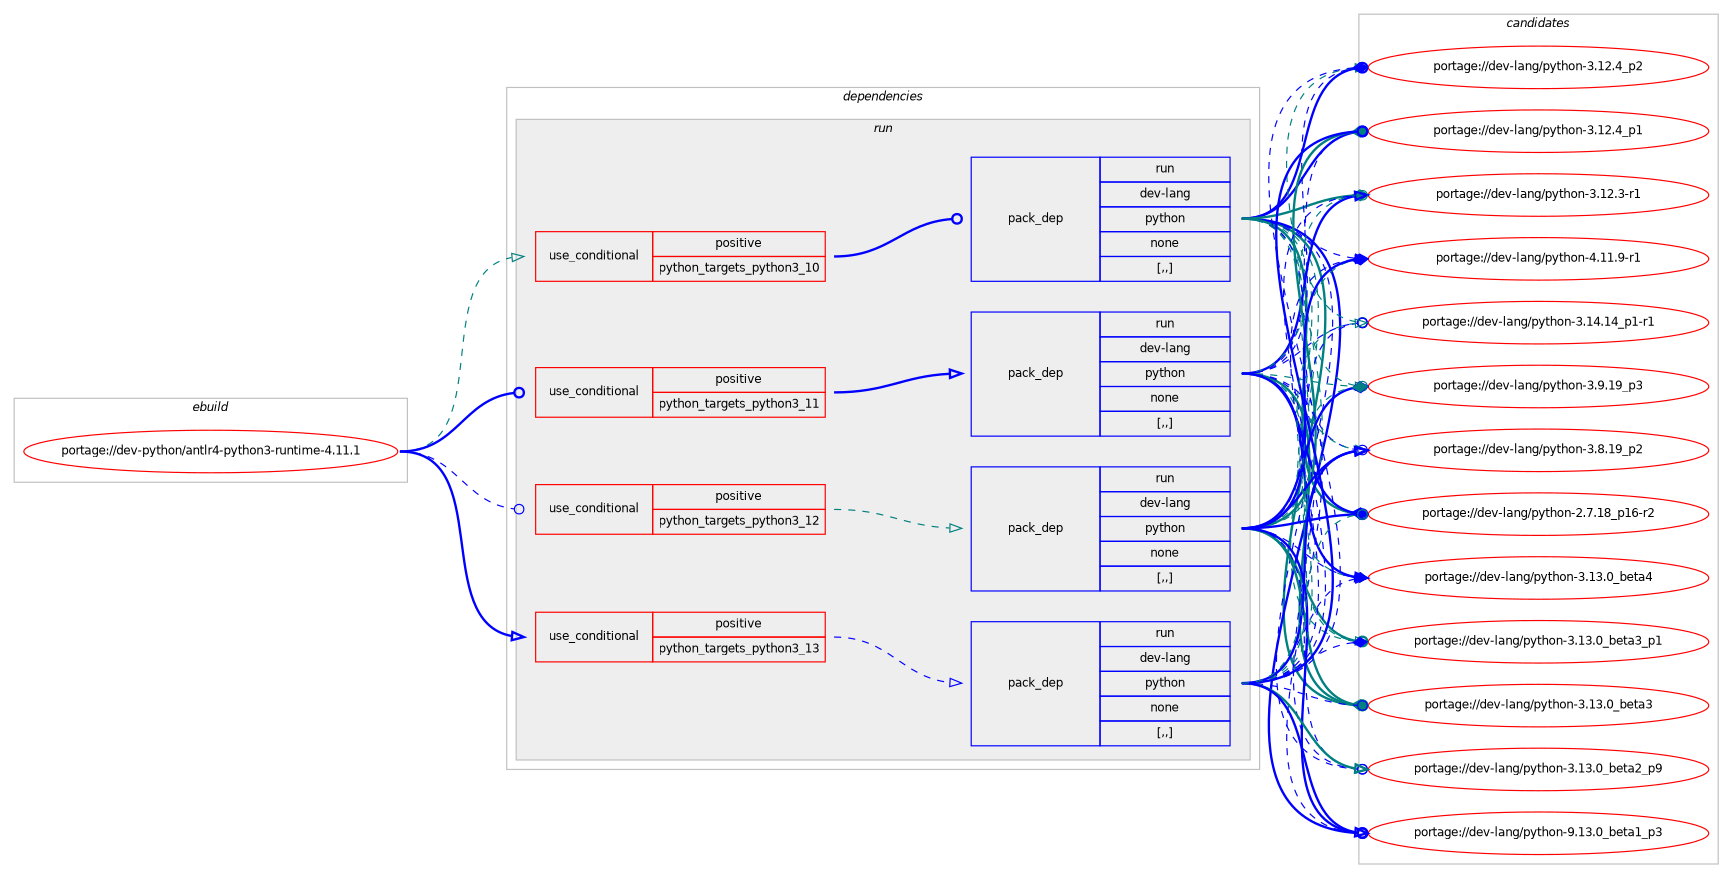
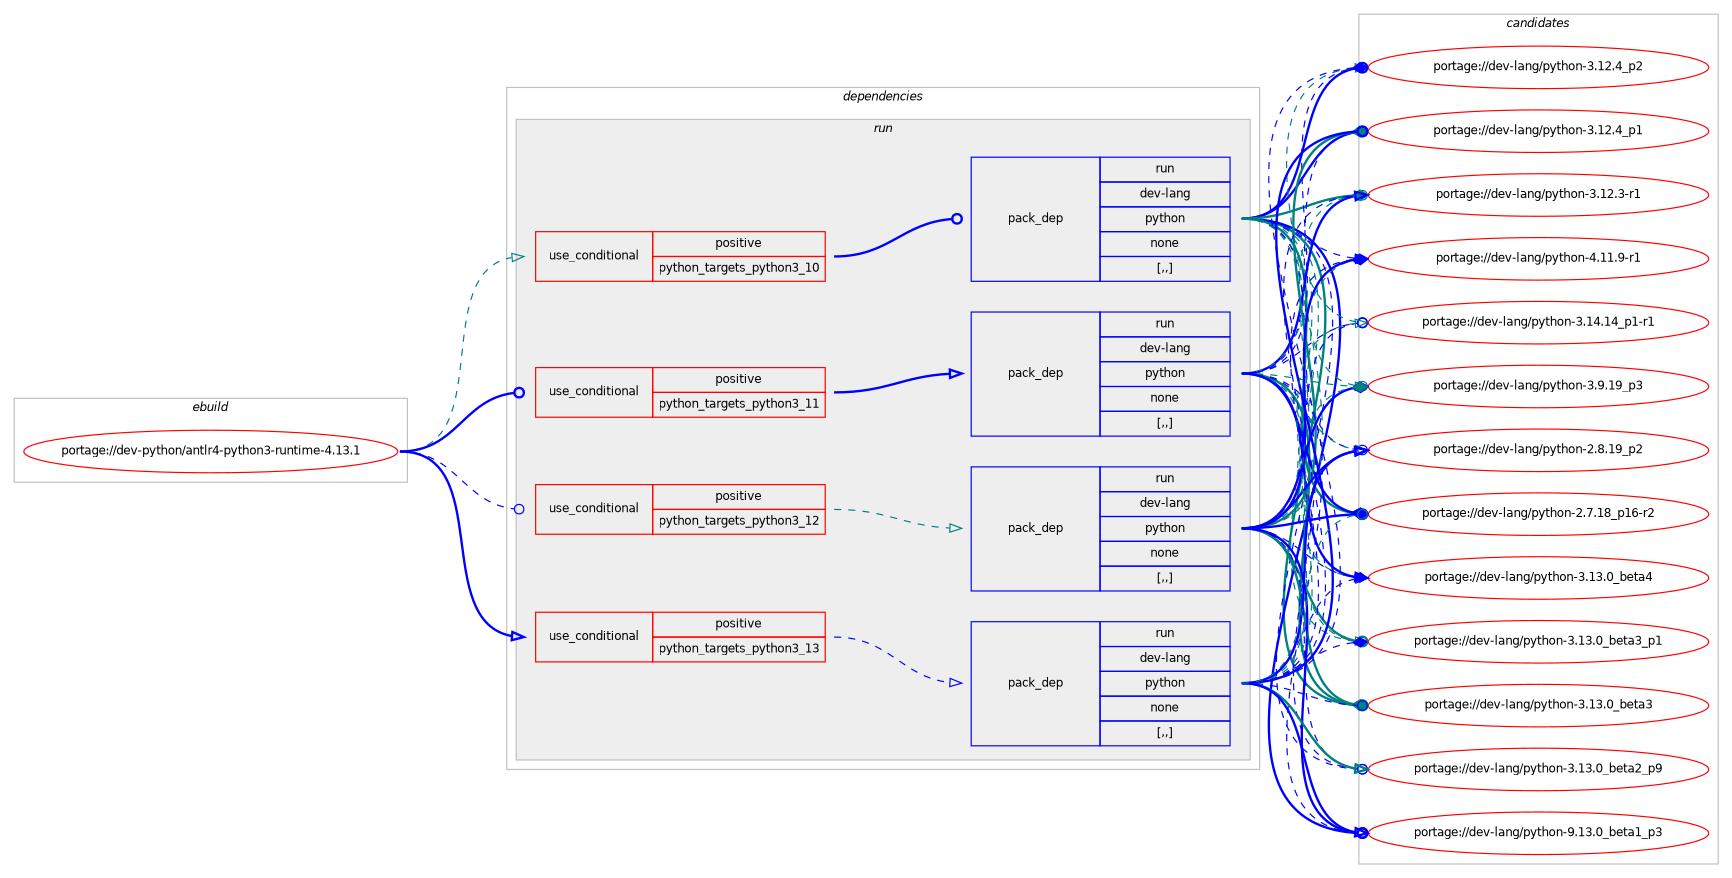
(1539, 450) -> (1539, 450)
(211, 452) -> (211, 452)
